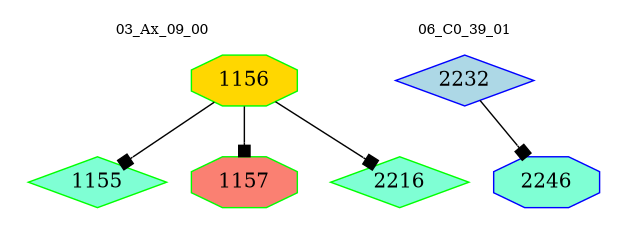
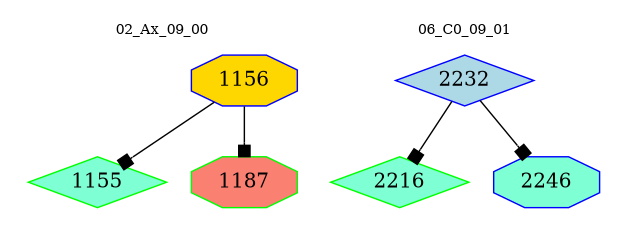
(162, 30) -> (162, 30)
(465, 30) -> (465, 30)
(244, 81) -> (244, 81)
(328, 135) -> (436, 125)
(244, 182) -> (244, 182)
